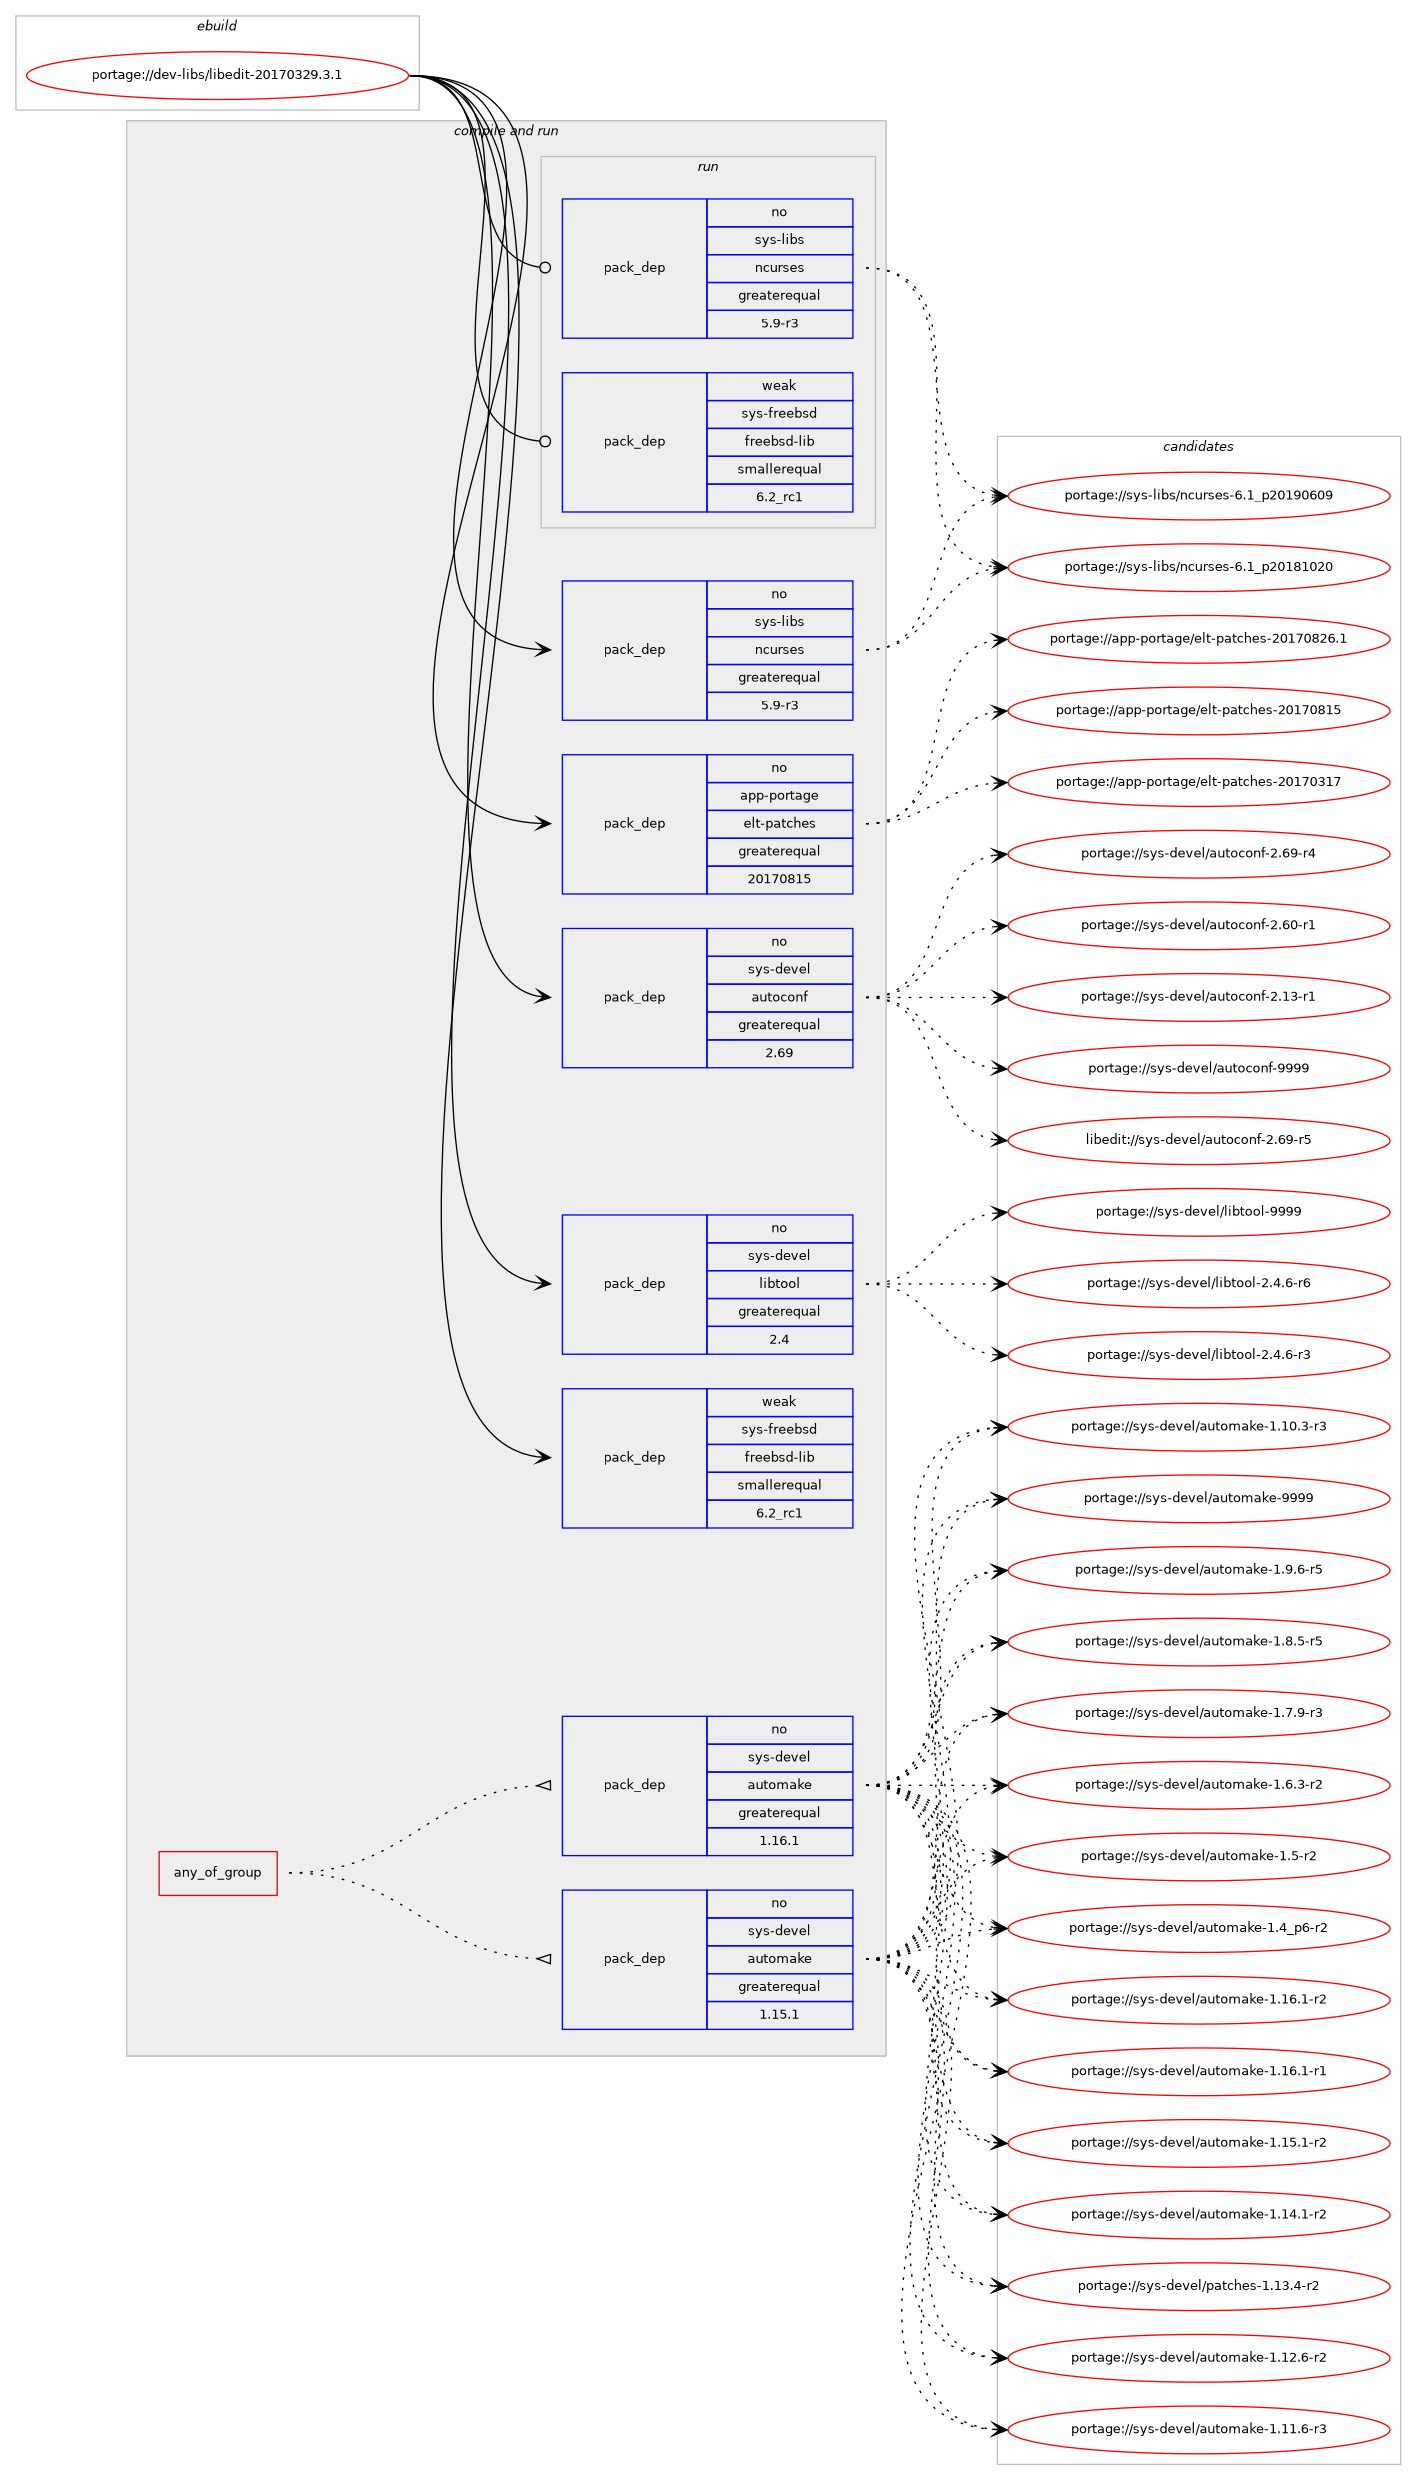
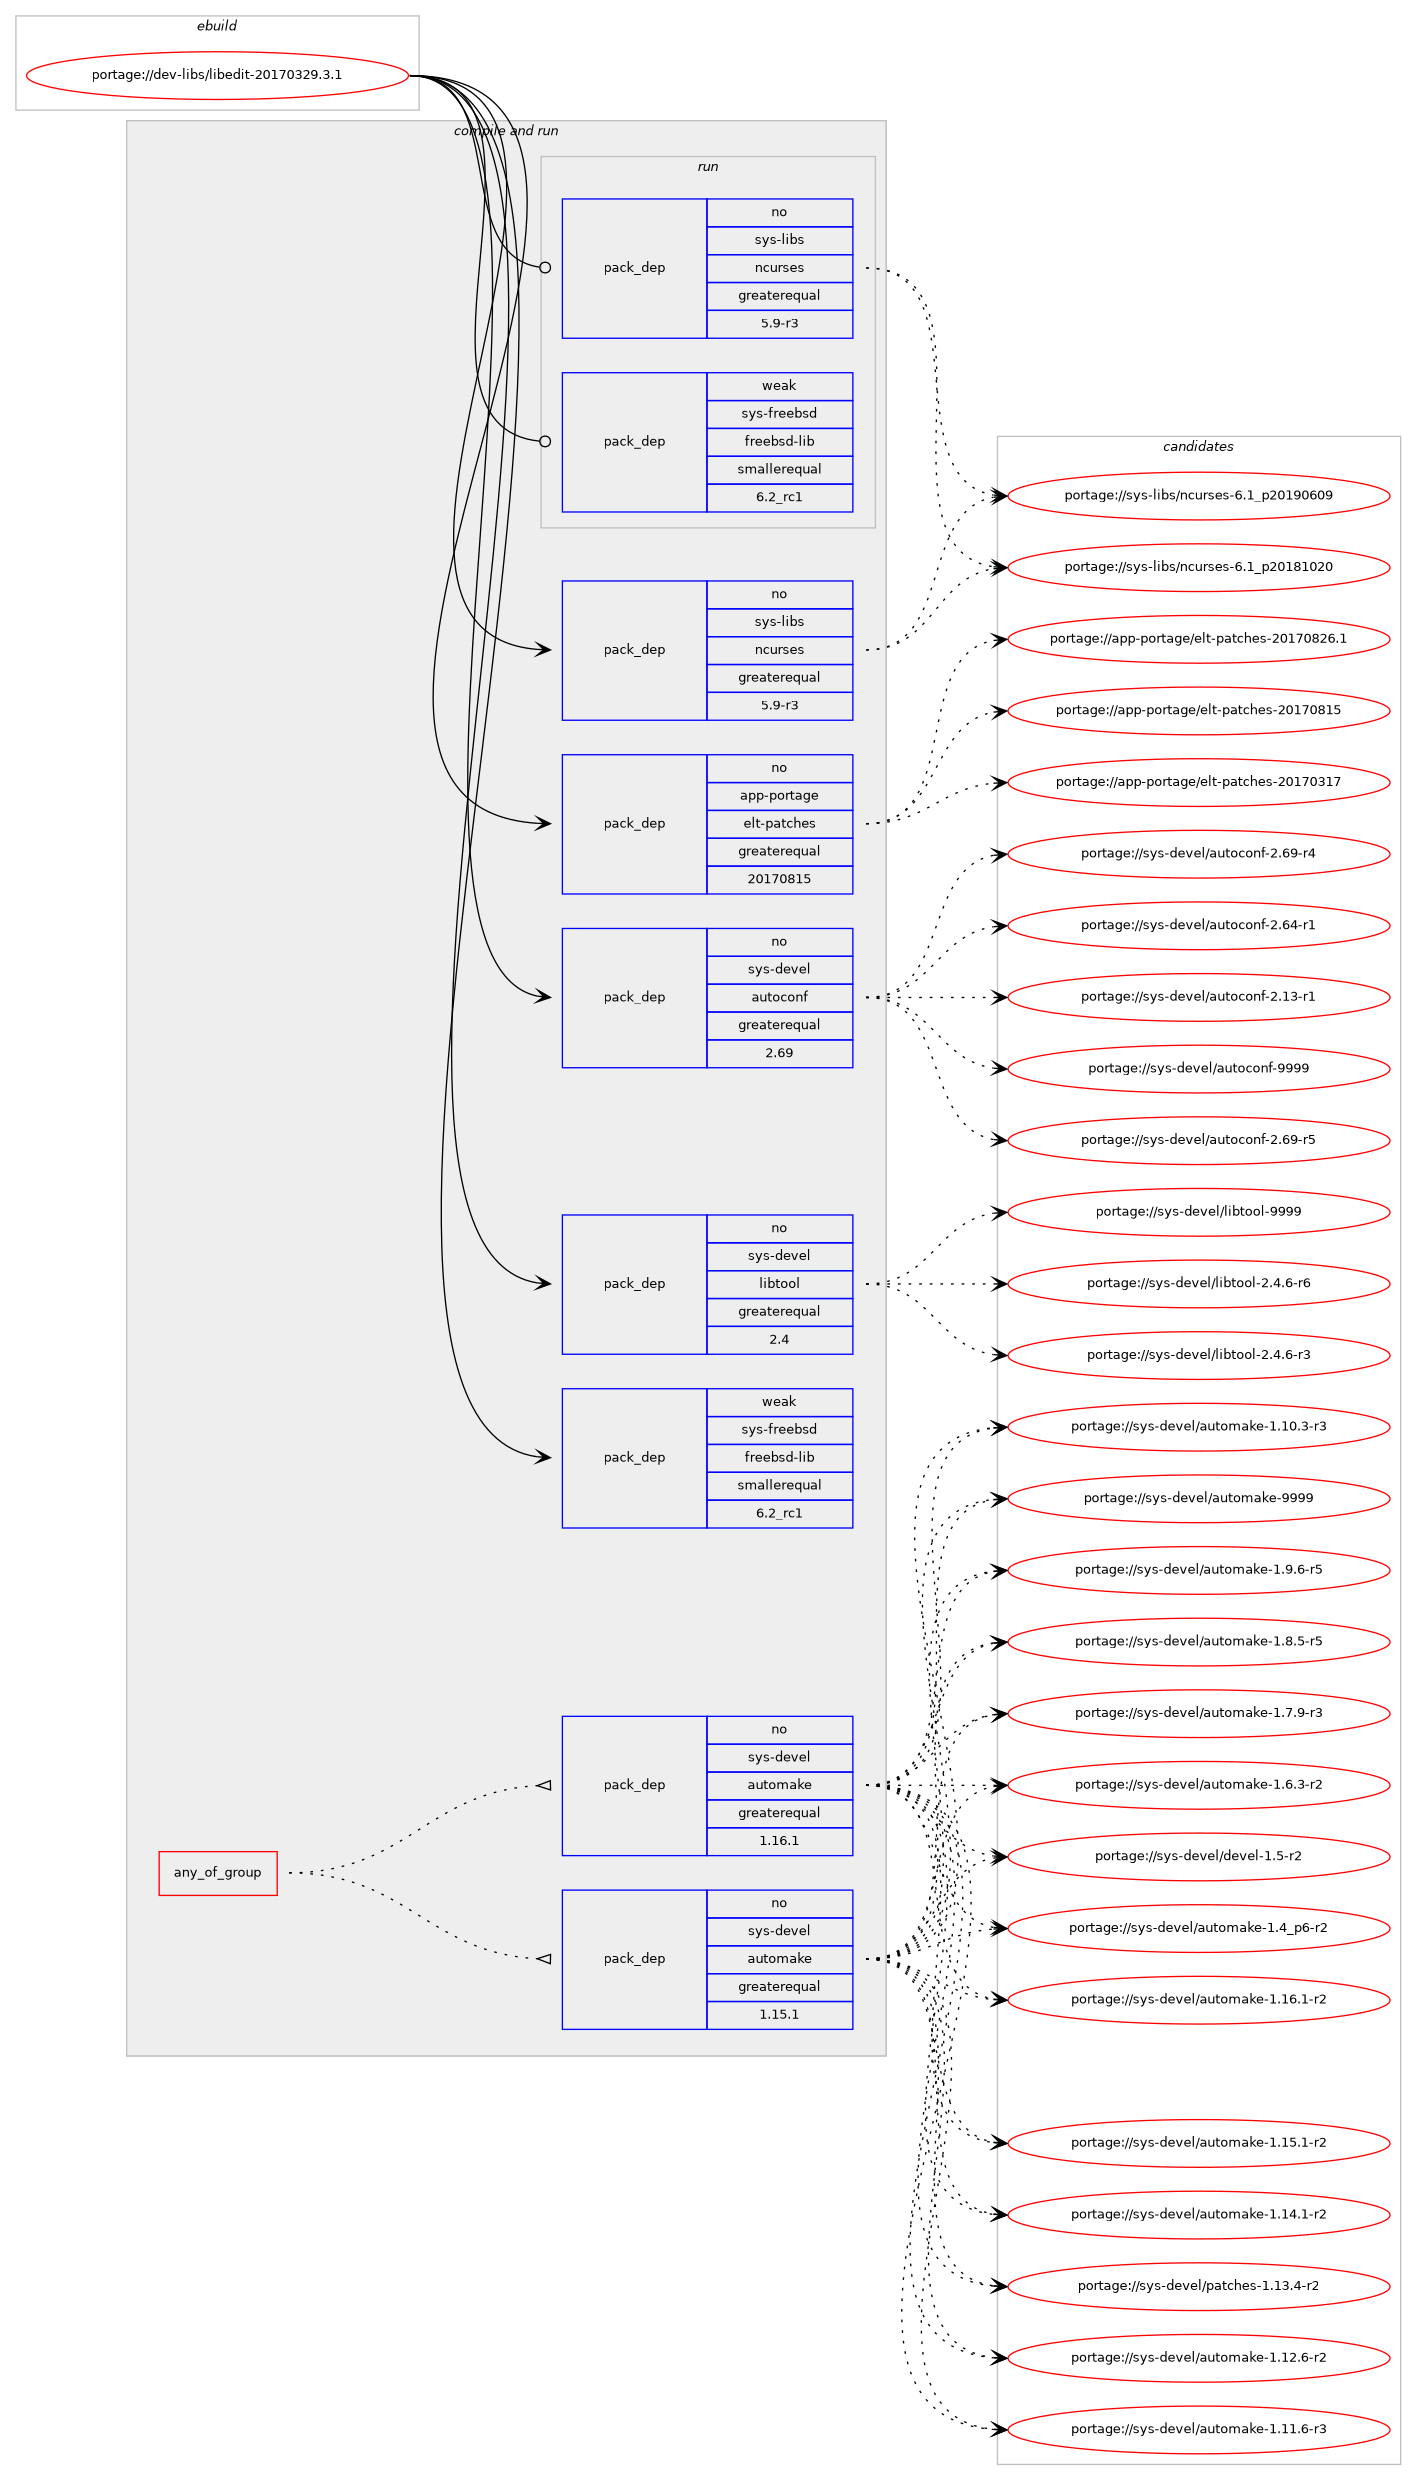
(1199, 926) -> (1199, 926)
(1199, 1141) -> (1199, 1141)
(1199, 1857) -> (1199, 1857)
(1199, 2072) -> none
